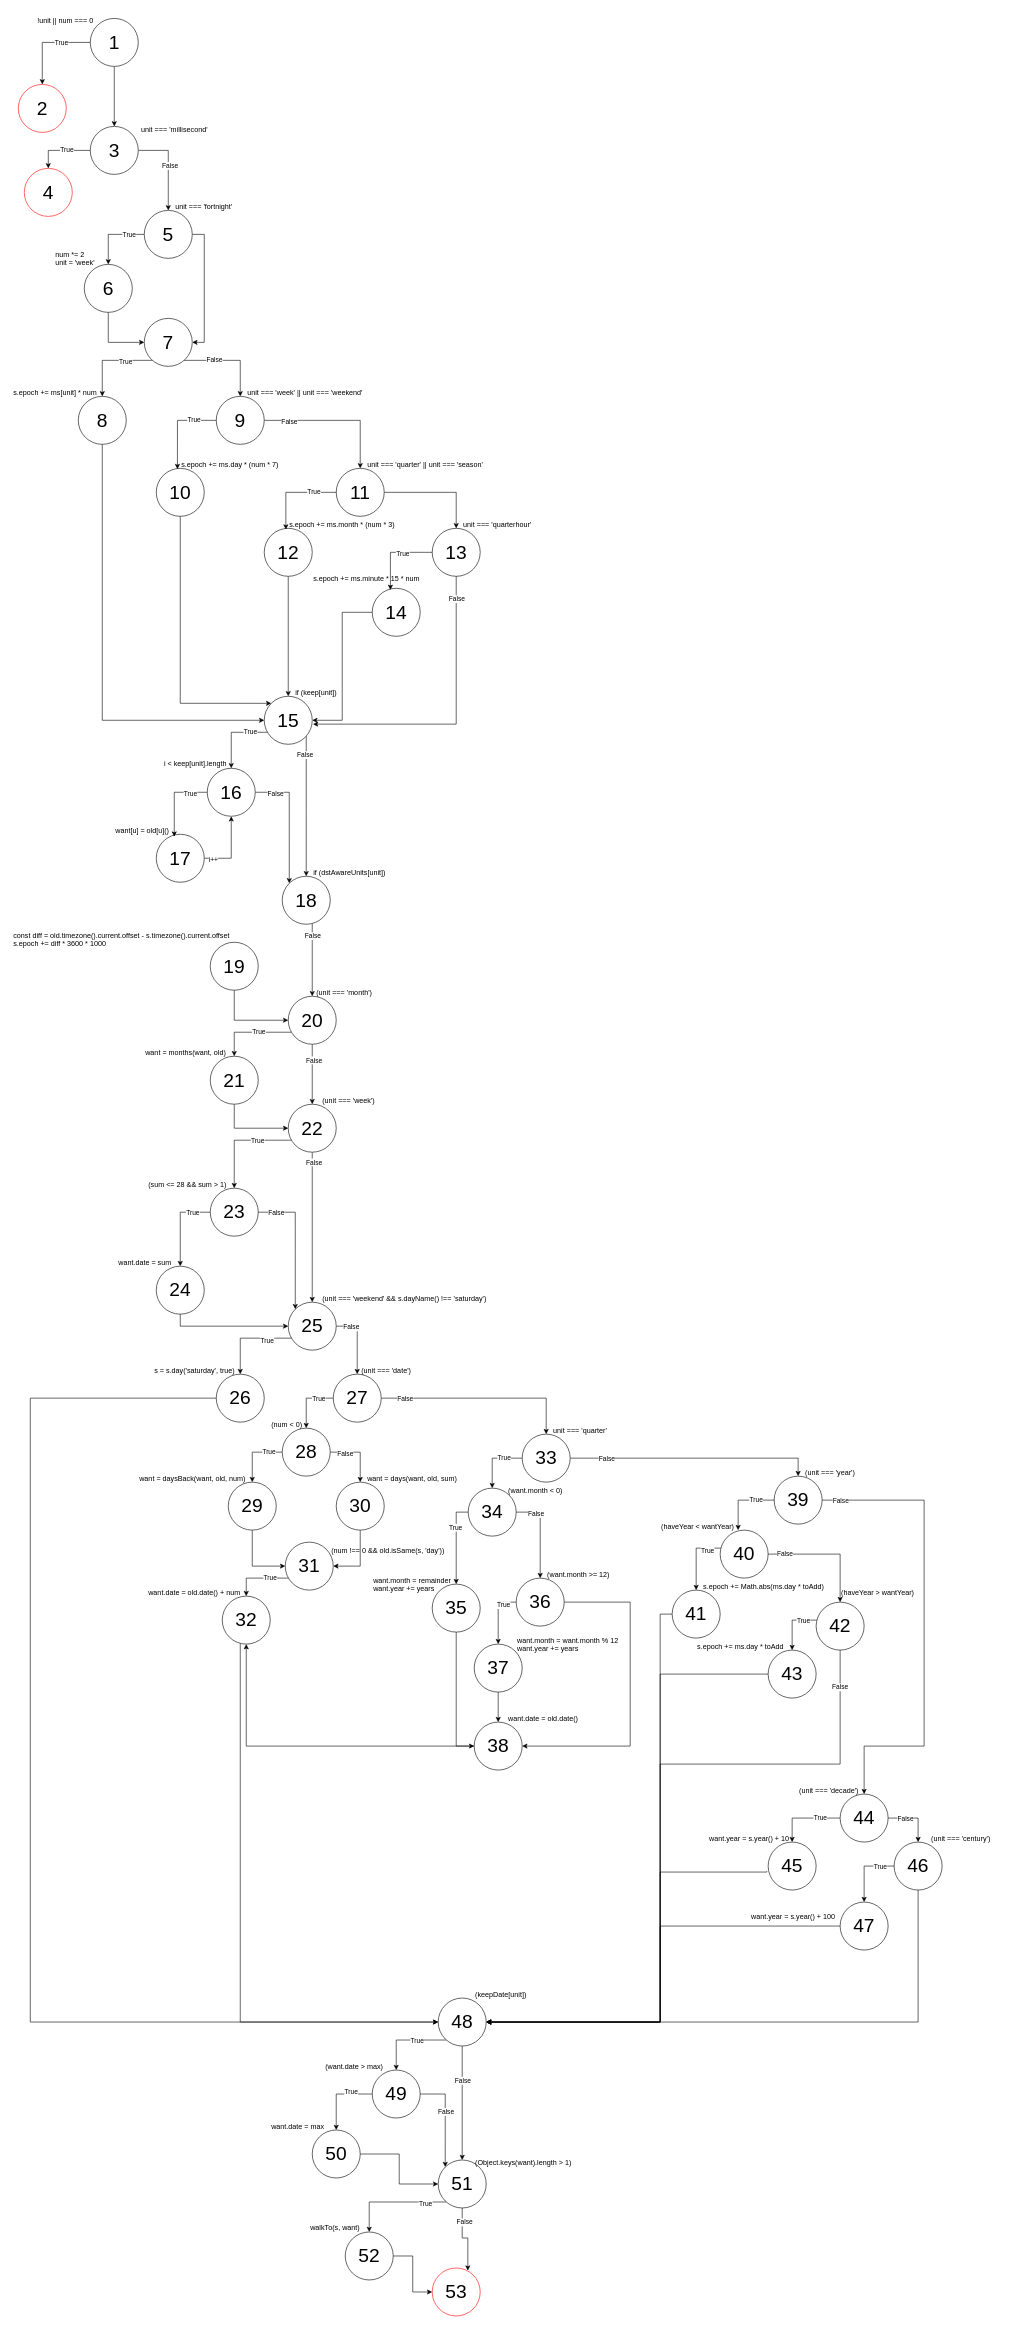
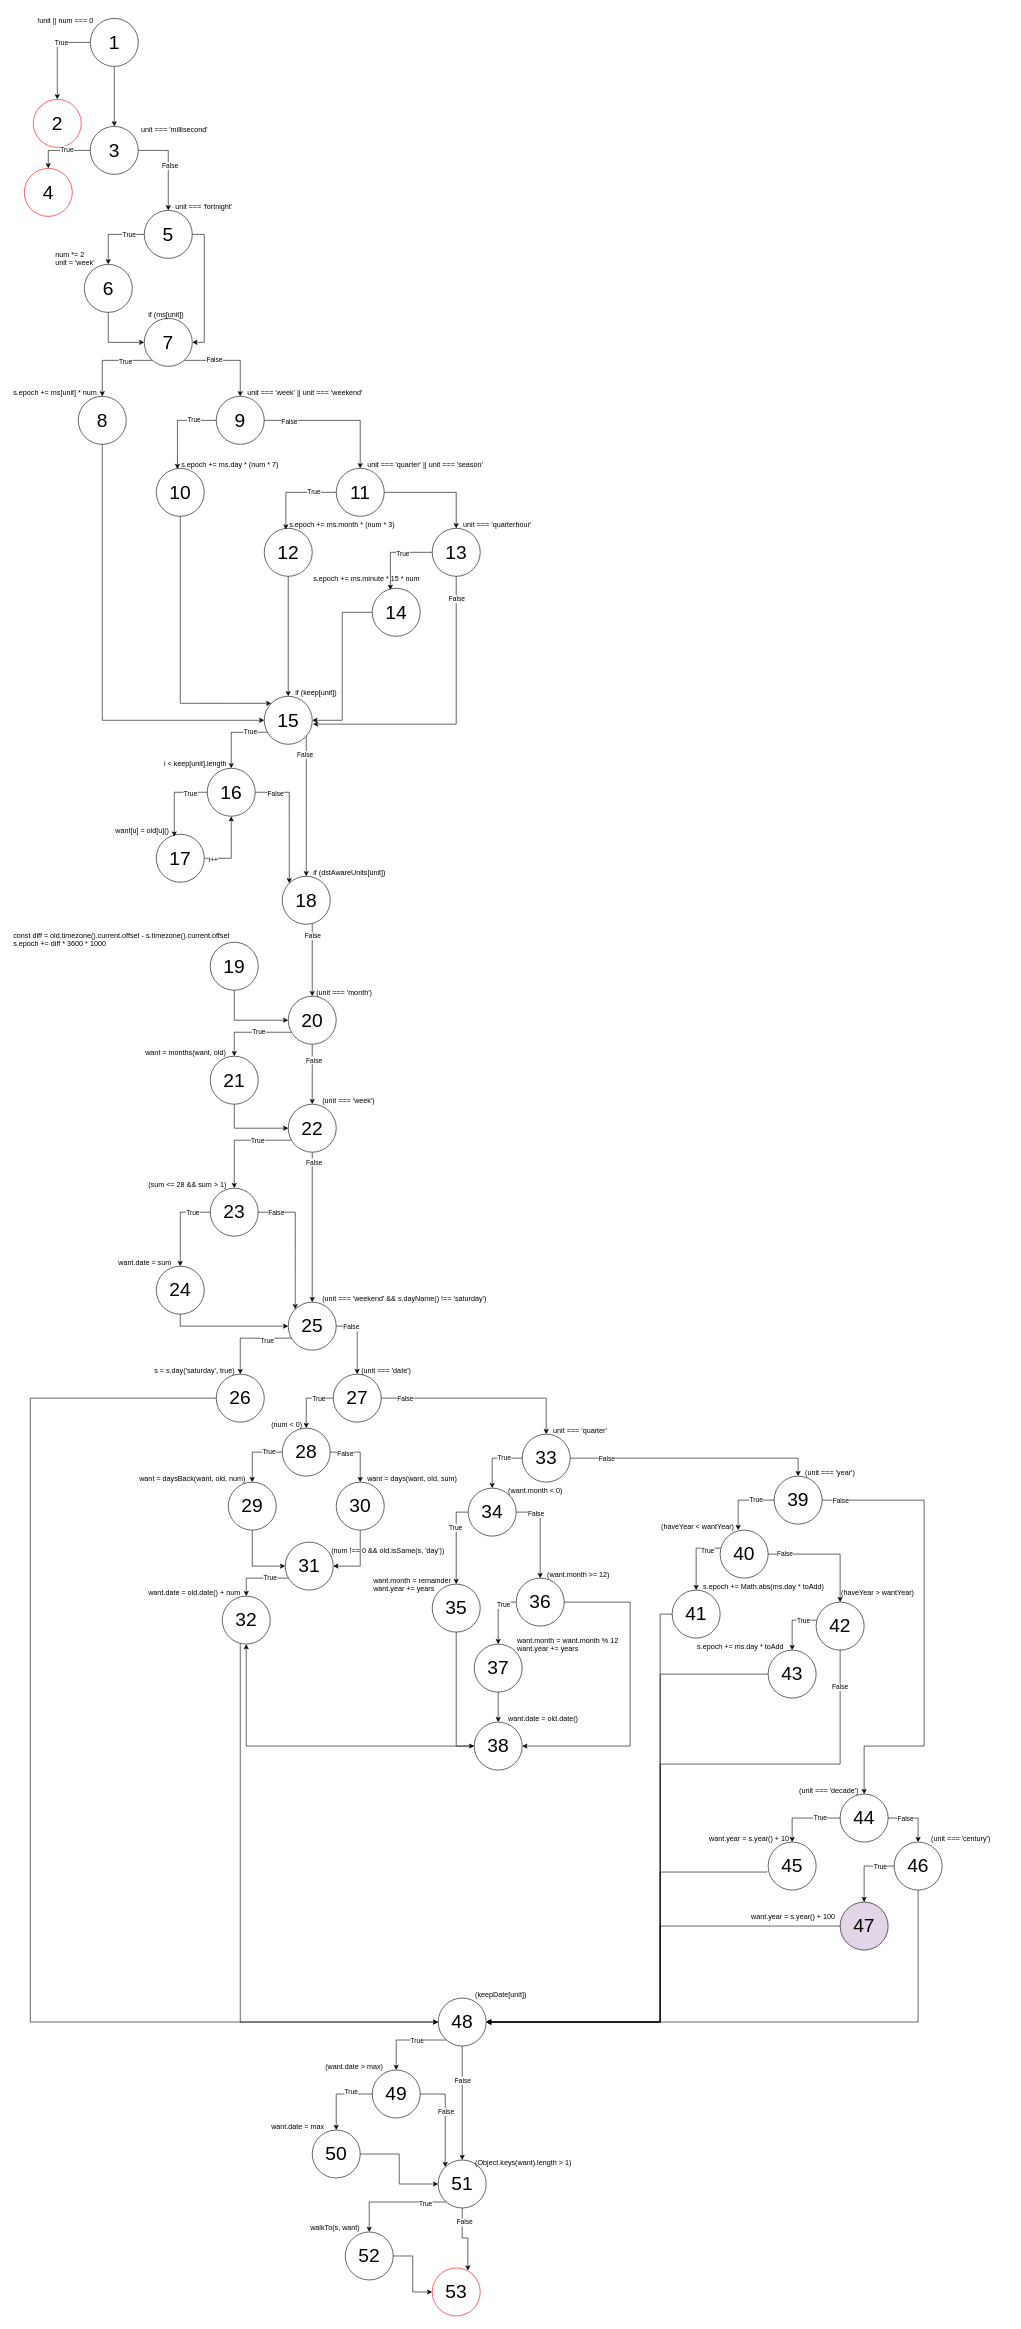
(42, 108) -> (57, 123)
none -> (168, 312)
(864, 1926) -> (864, 1926)
